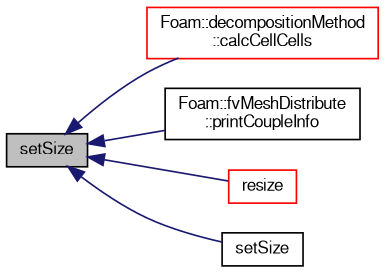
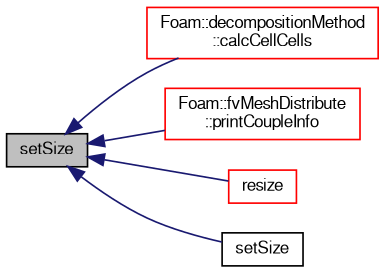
(263, 114) -> (263, 114)
